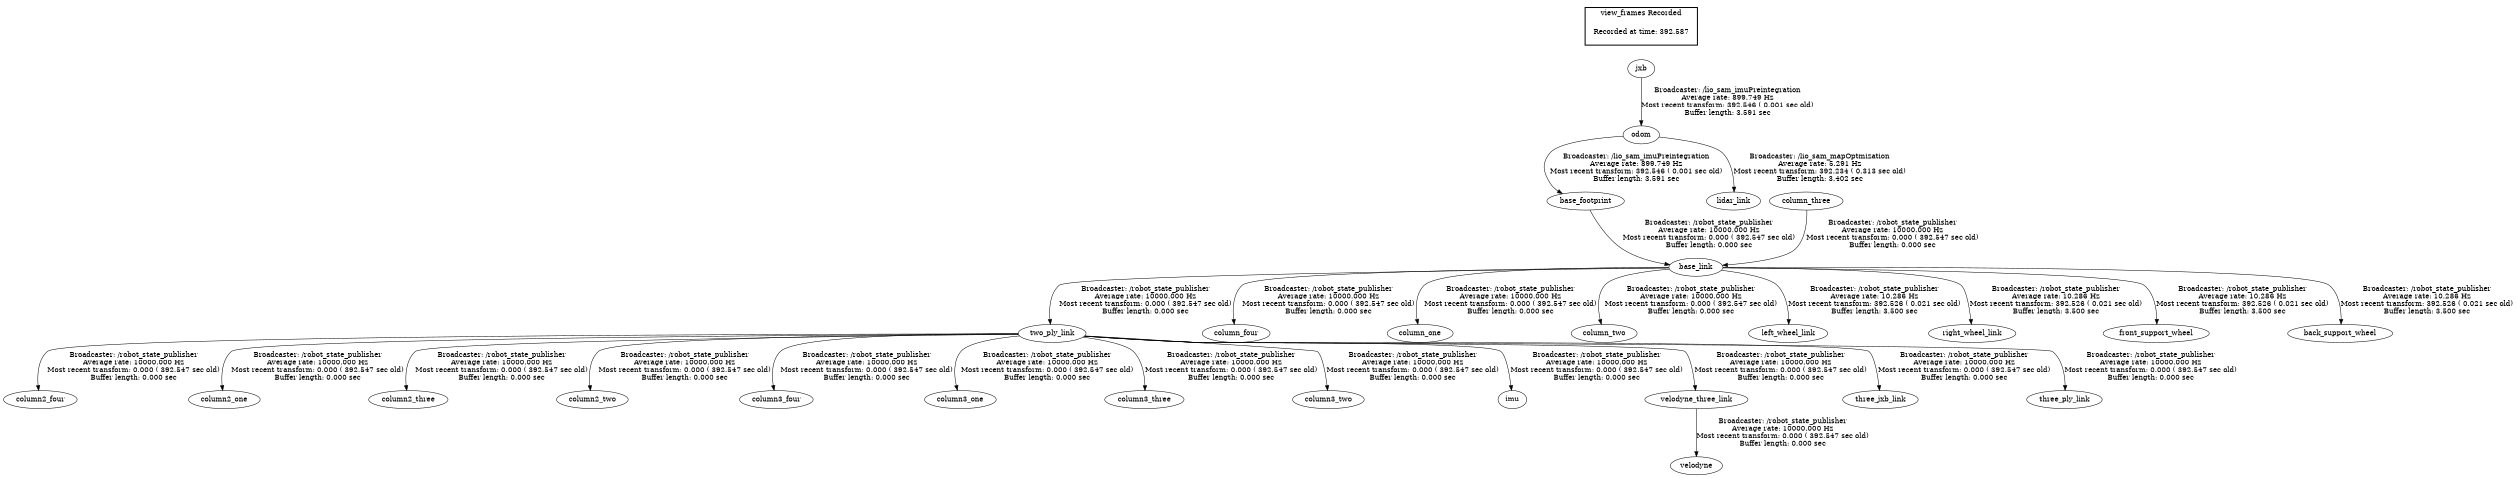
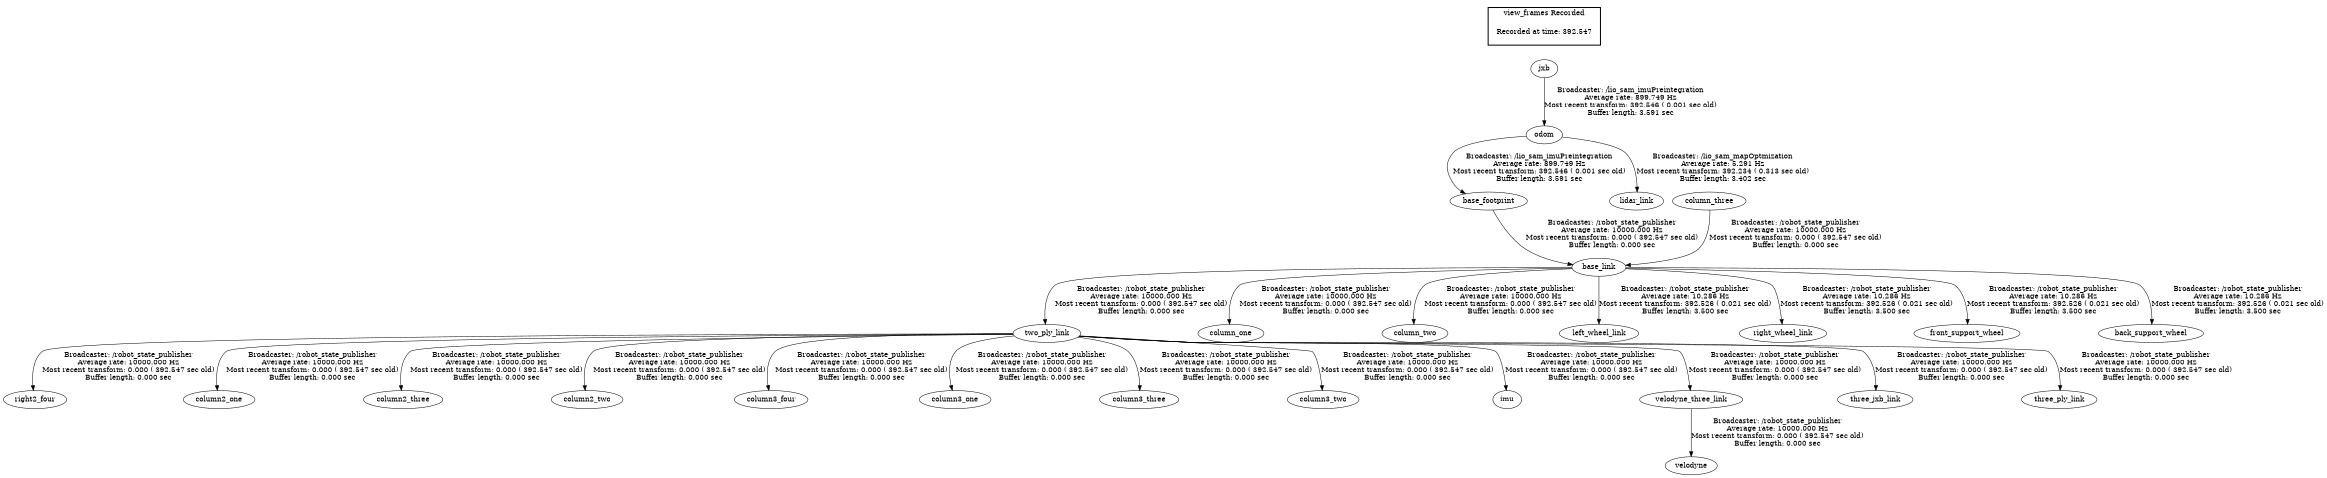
(1641, 32) -> (1544, 32)
(1236, 333) -> none
(40, 400) -> (35, 400)
